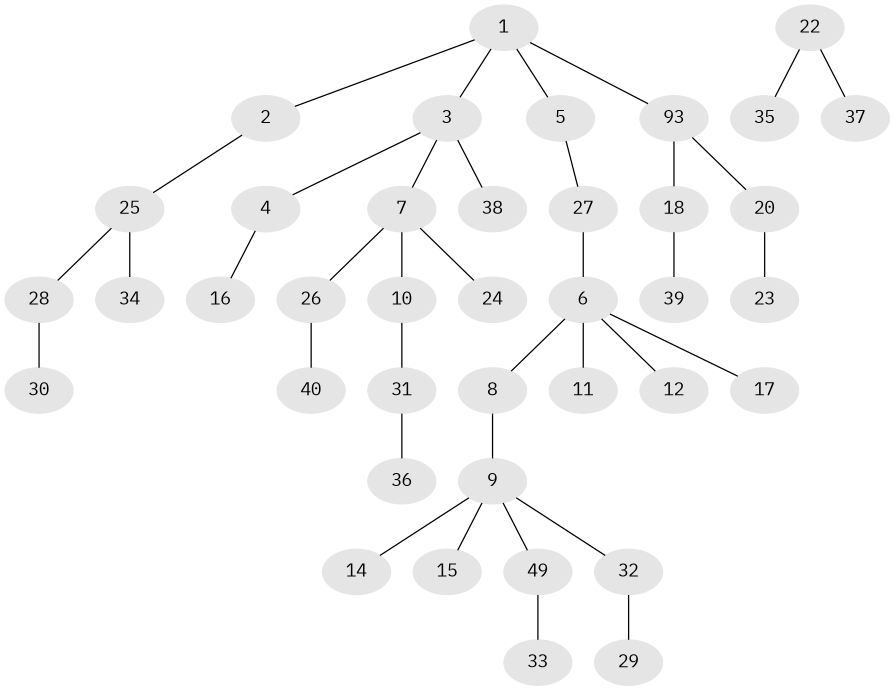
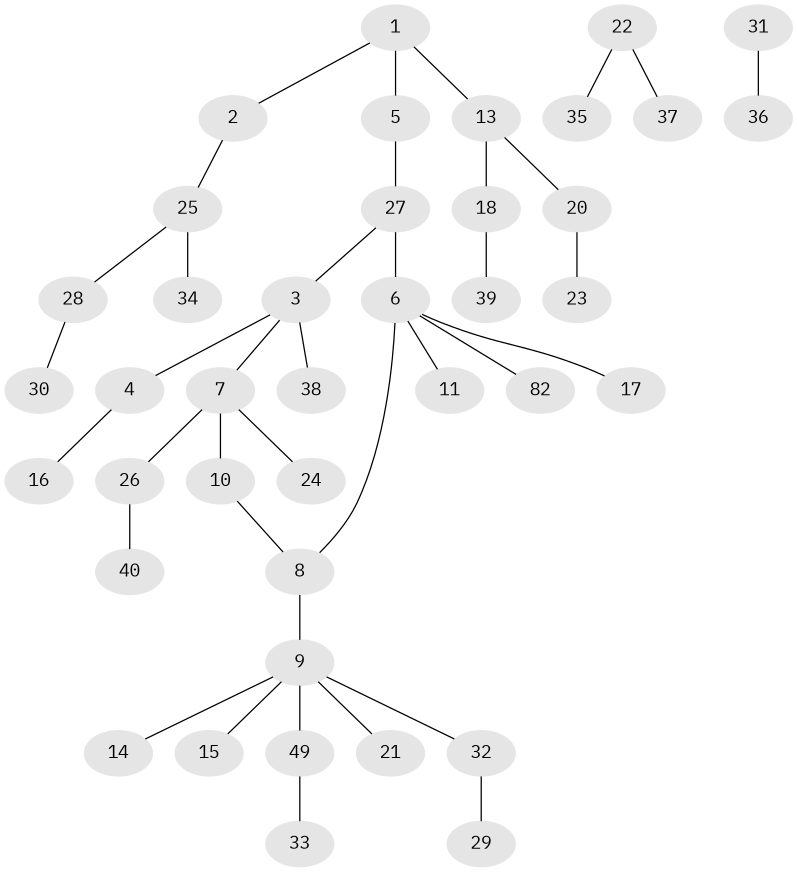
(476, 73) -> (346, 254)
(674, 118) -> (486, 118)
(402, 345) -> (260, 527)
(674, 391) -> (540, 391)
none -> (391, 753)
